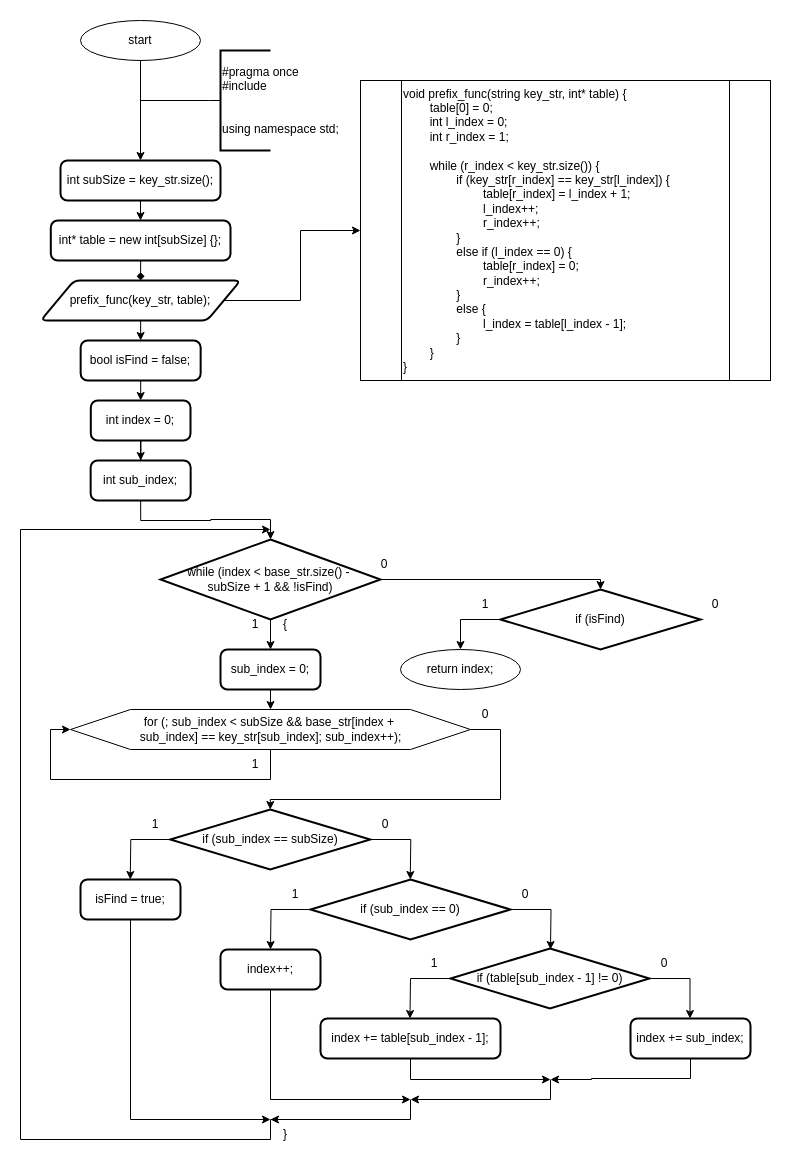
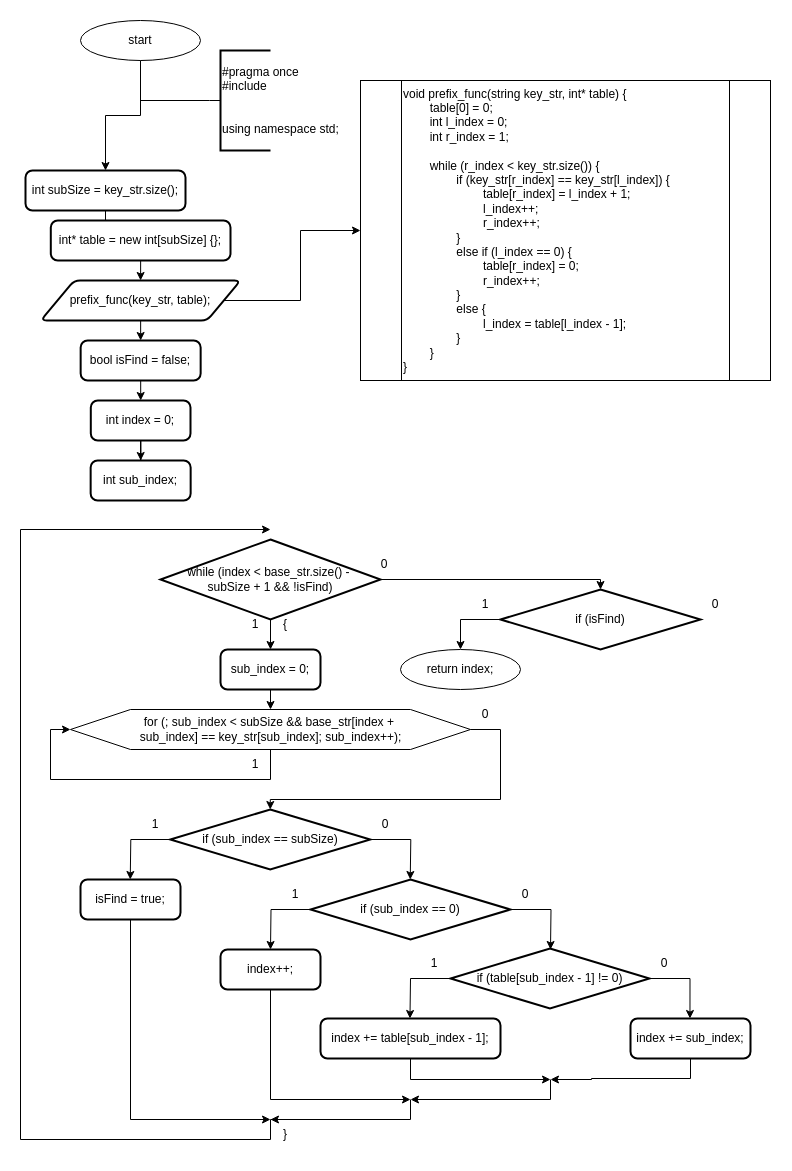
(141, 181) -> (106, 191)
(141, 271) -> (141, 272)
(202, 521) -> none
